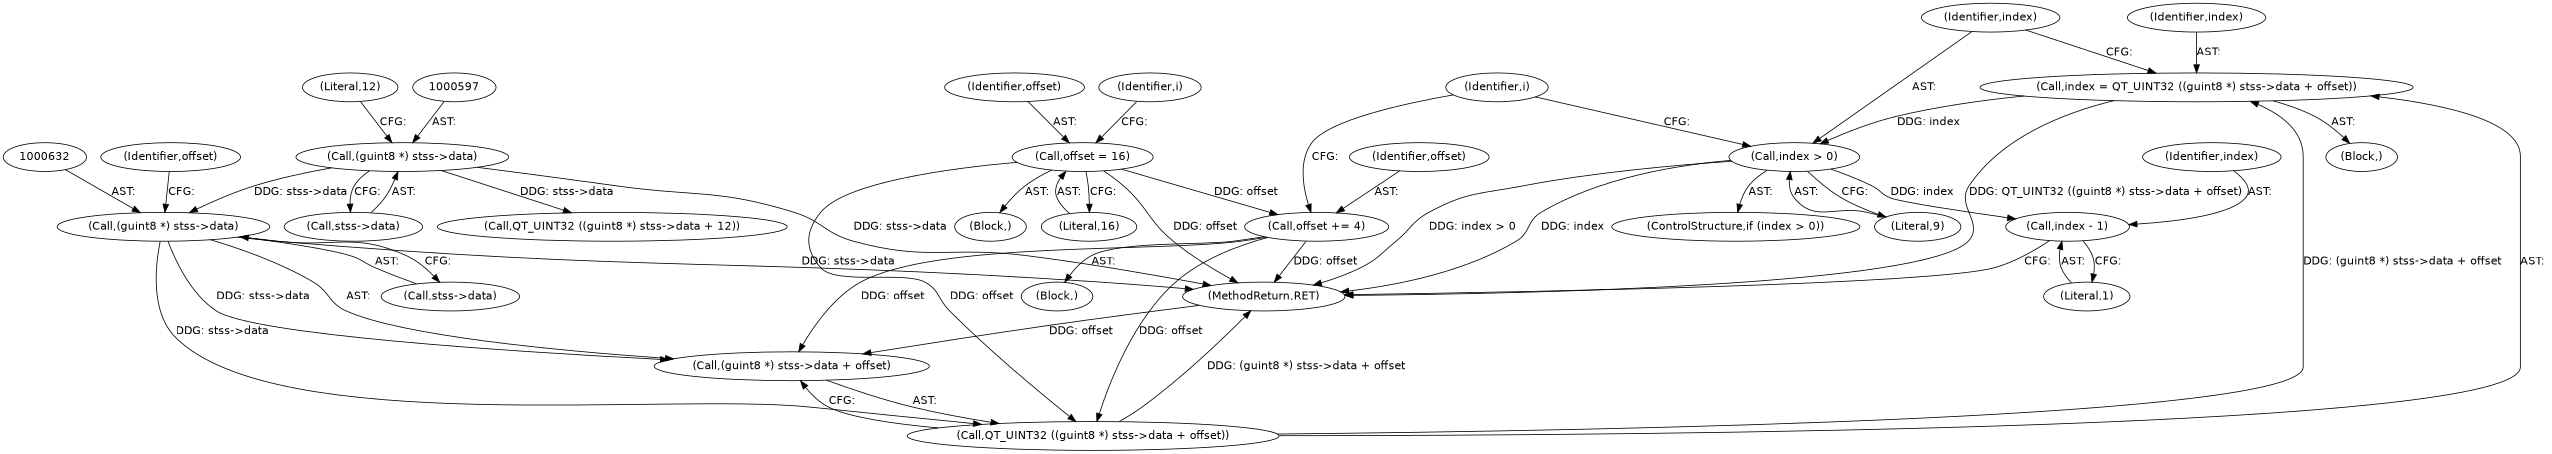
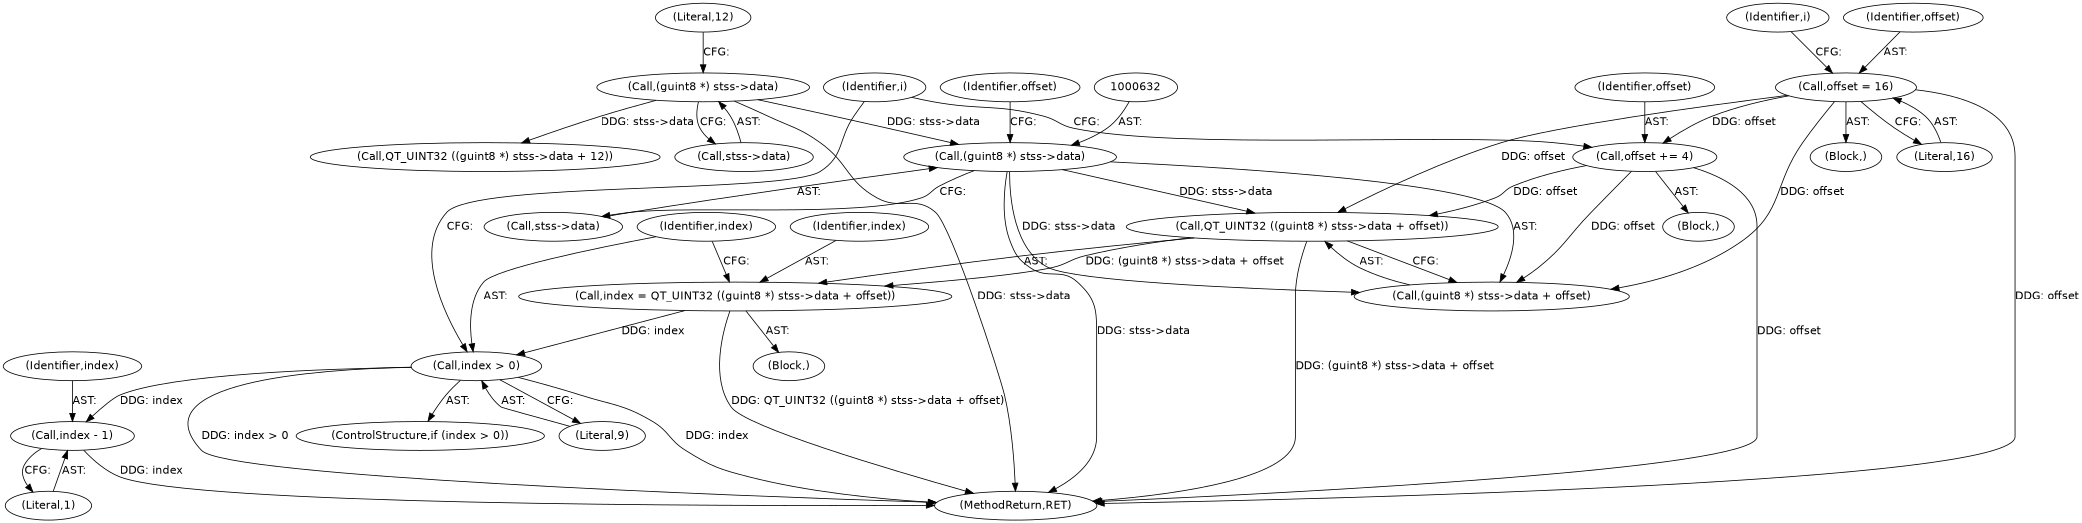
(454, 87) -> none
(2040, 262) -> (151, 471)
(1035, 327) -> (1750, 234)
